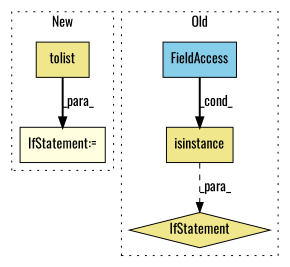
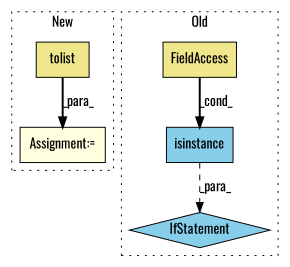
(200, 60) -> (200, 60)
(63, 145) -> (63, 145)
(200, 145) -> (200, 145)
(200, 230) -> (200, 230)
